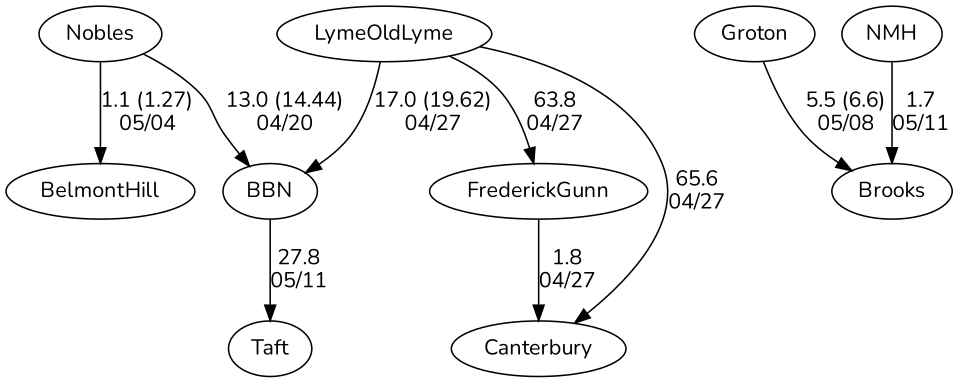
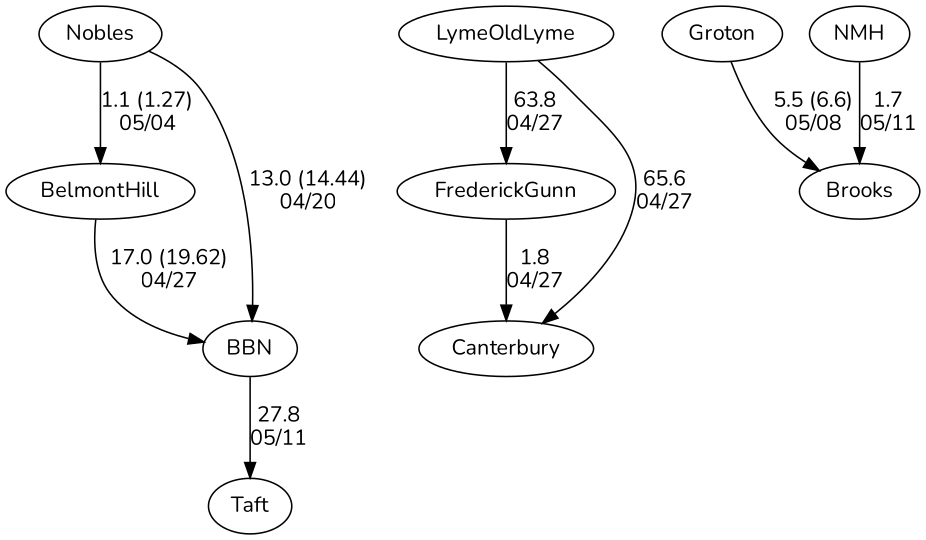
(360, 120) -> (115, 299)
